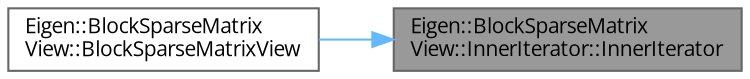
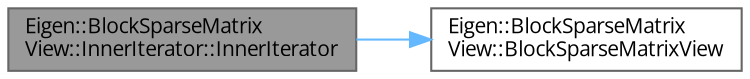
(346, 40) -> (383, 40)
